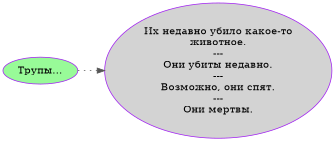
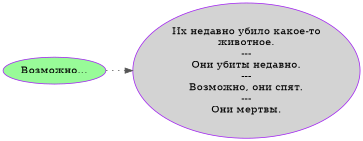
(40, 71) -> (54, 71)
